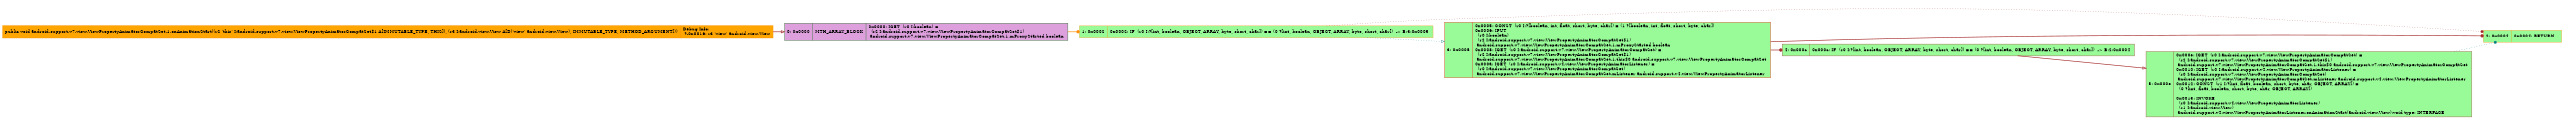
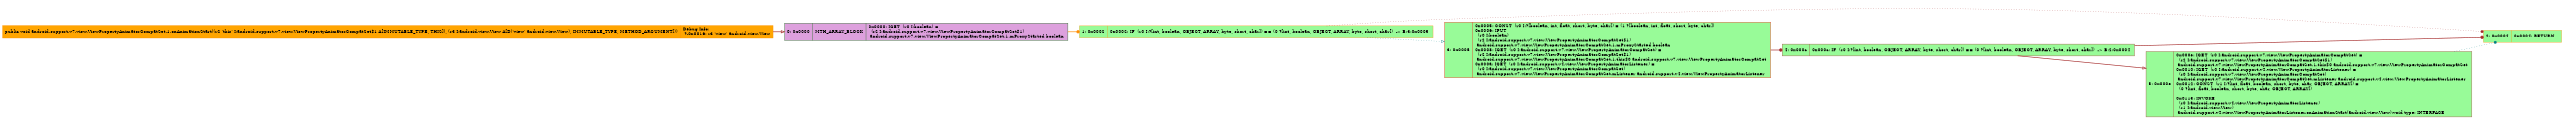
(2126, 36) -> (2308, 41)
(2197, 98) -> (2197, 98)
